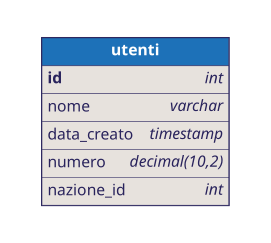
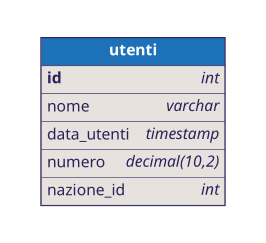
(98, 135) -> (96, 135)
